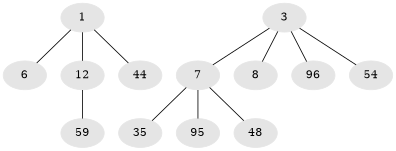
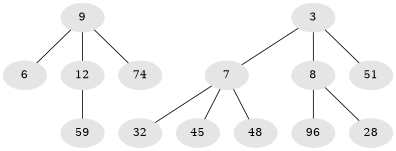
(83, 18) -> (83, 18)
(299, 47) -> (313, 104)
(140, 75) -> (140, 75)
(371, 75) -> (371, 75)
(140, 133) -> (140, 133)
(198, 133) -> (198, 133)
none -> (371, 133)
